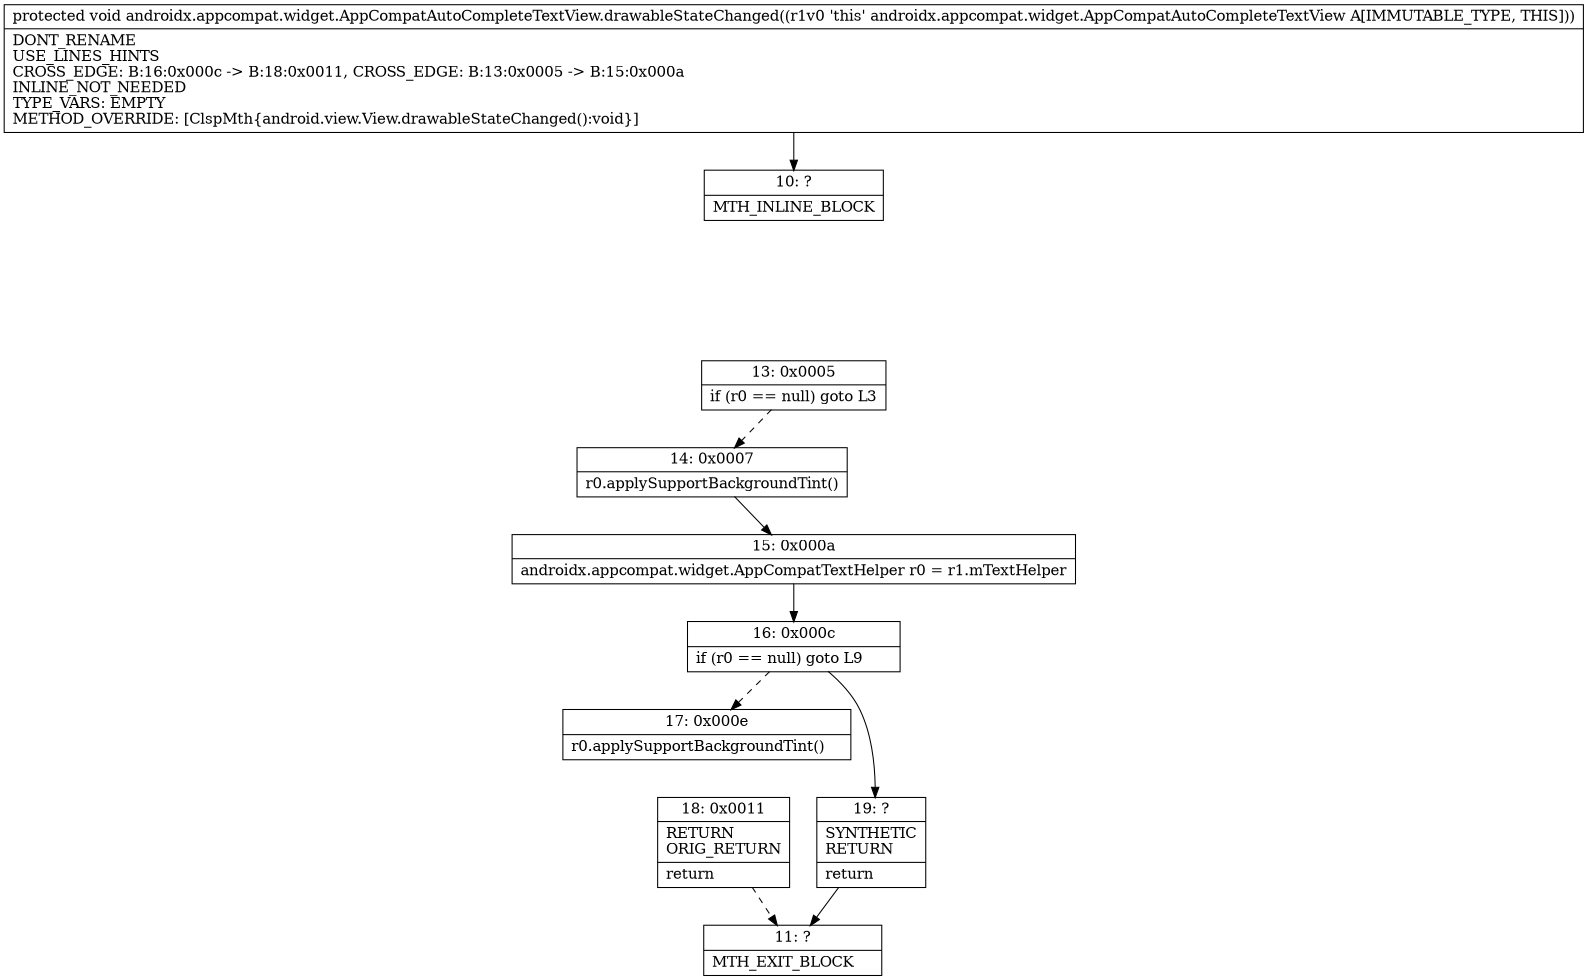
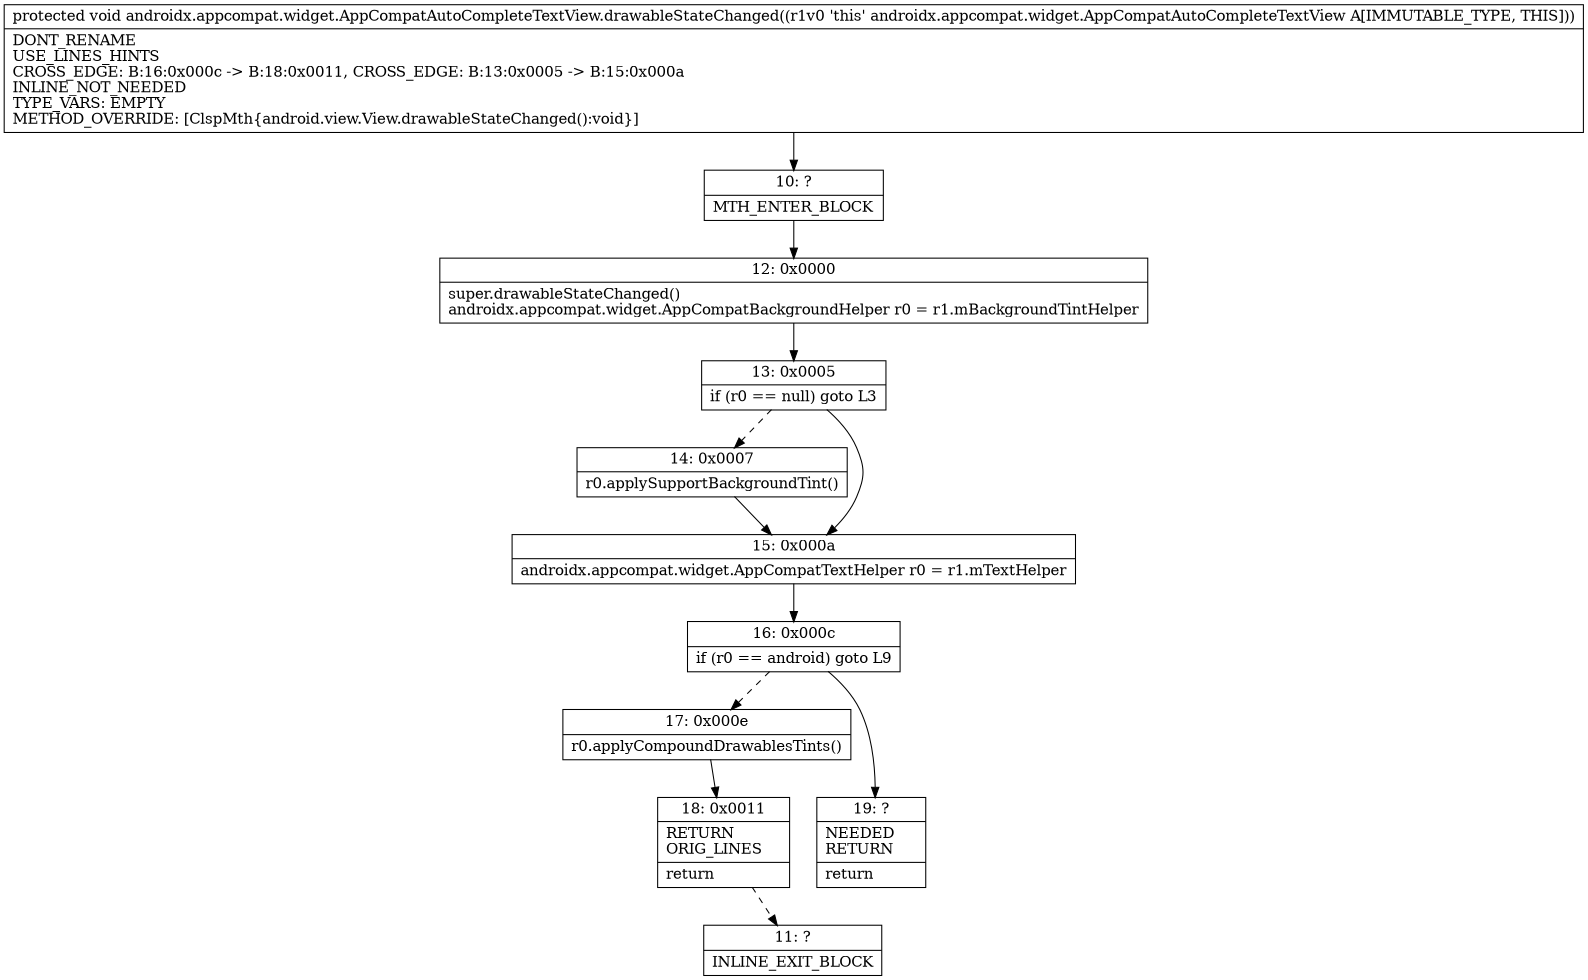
(794, 207) -> (793, 207)
none -> (794, 291)
none -> (863, 467)
(780, 659) -> (794, 659)
(698, 747) -> (707, 747)
none -> (713, 773)
(871, 834) -> (860, 834)
(724, 849) -> (714, 849)
(828, 902) -> none
(783, 962) -> (793, 962)
